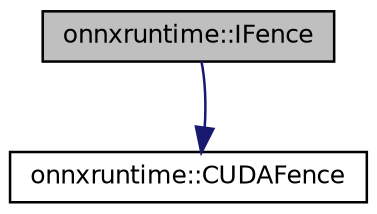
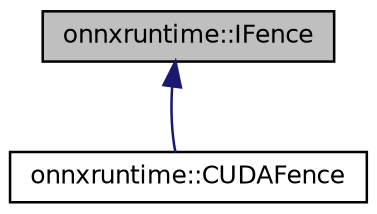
(205, 94) -> (172, 120)
